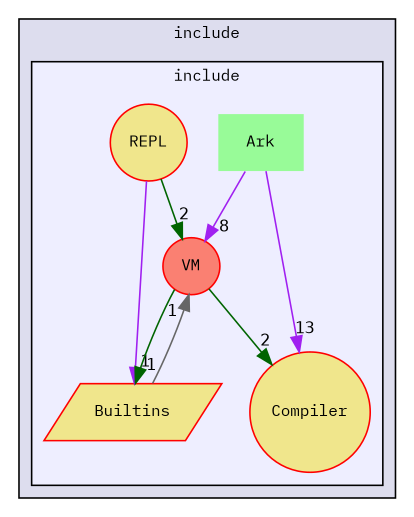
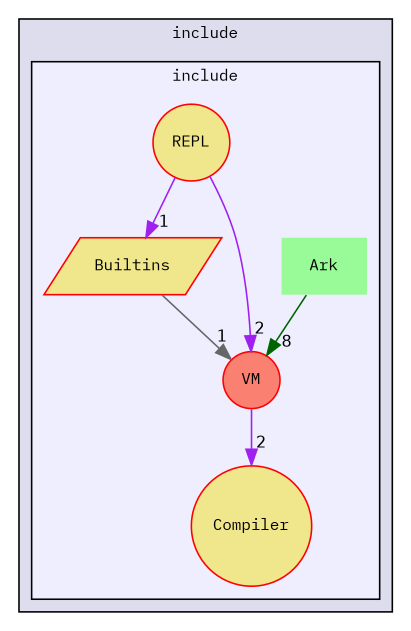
(229, 199) -> (291, 319)
(169, 202) -> (240, 254)
(281, 254) -> none
(235, 321) -> (252, 429)
(156, 328) -> none
